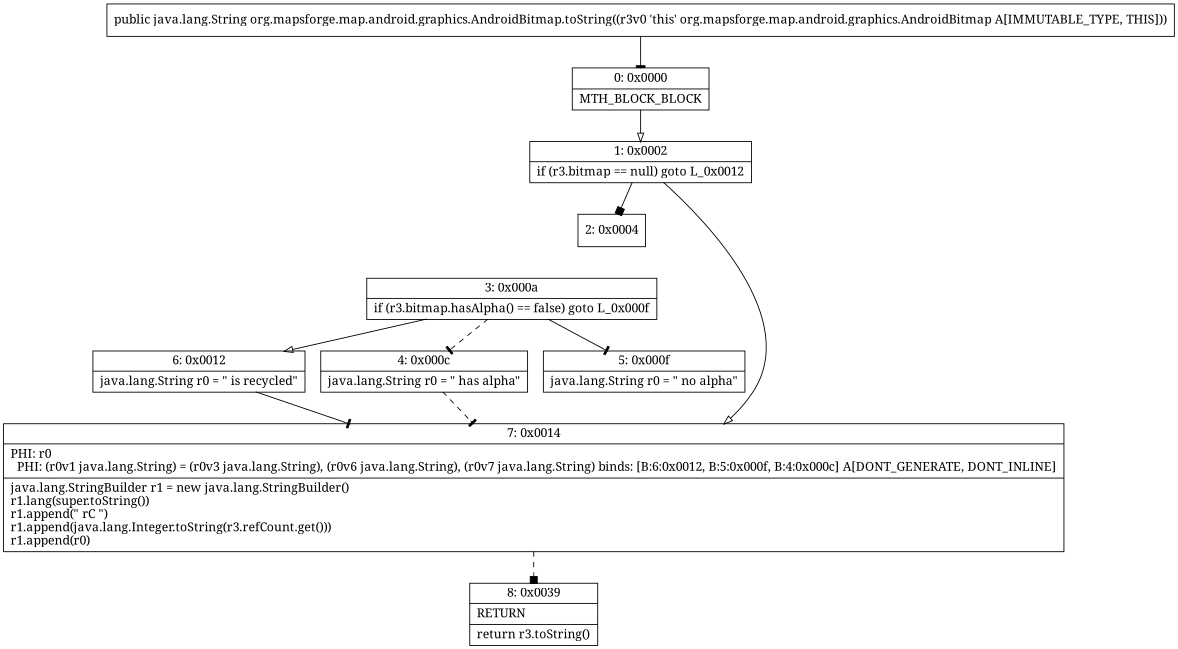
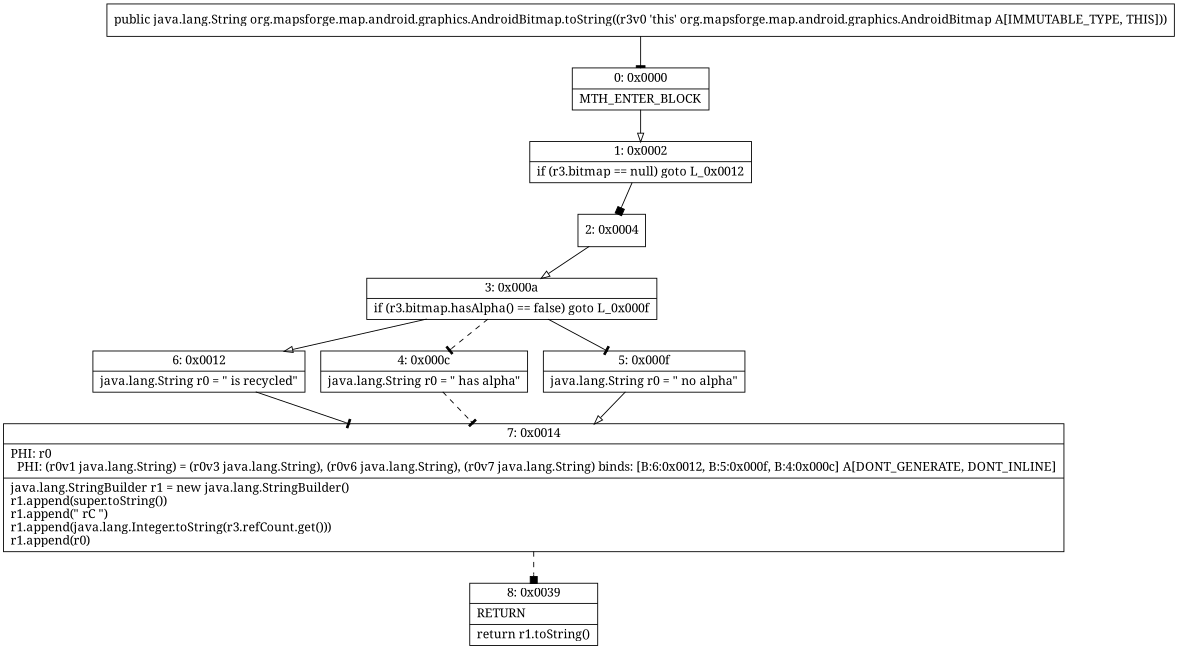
(641, 99) -> (640, 99)
none -> (569, 260)
(751, 291) -> (613, 405)
(80, 501) -> (89, 501)
(534, 635) -> (534, 635)
